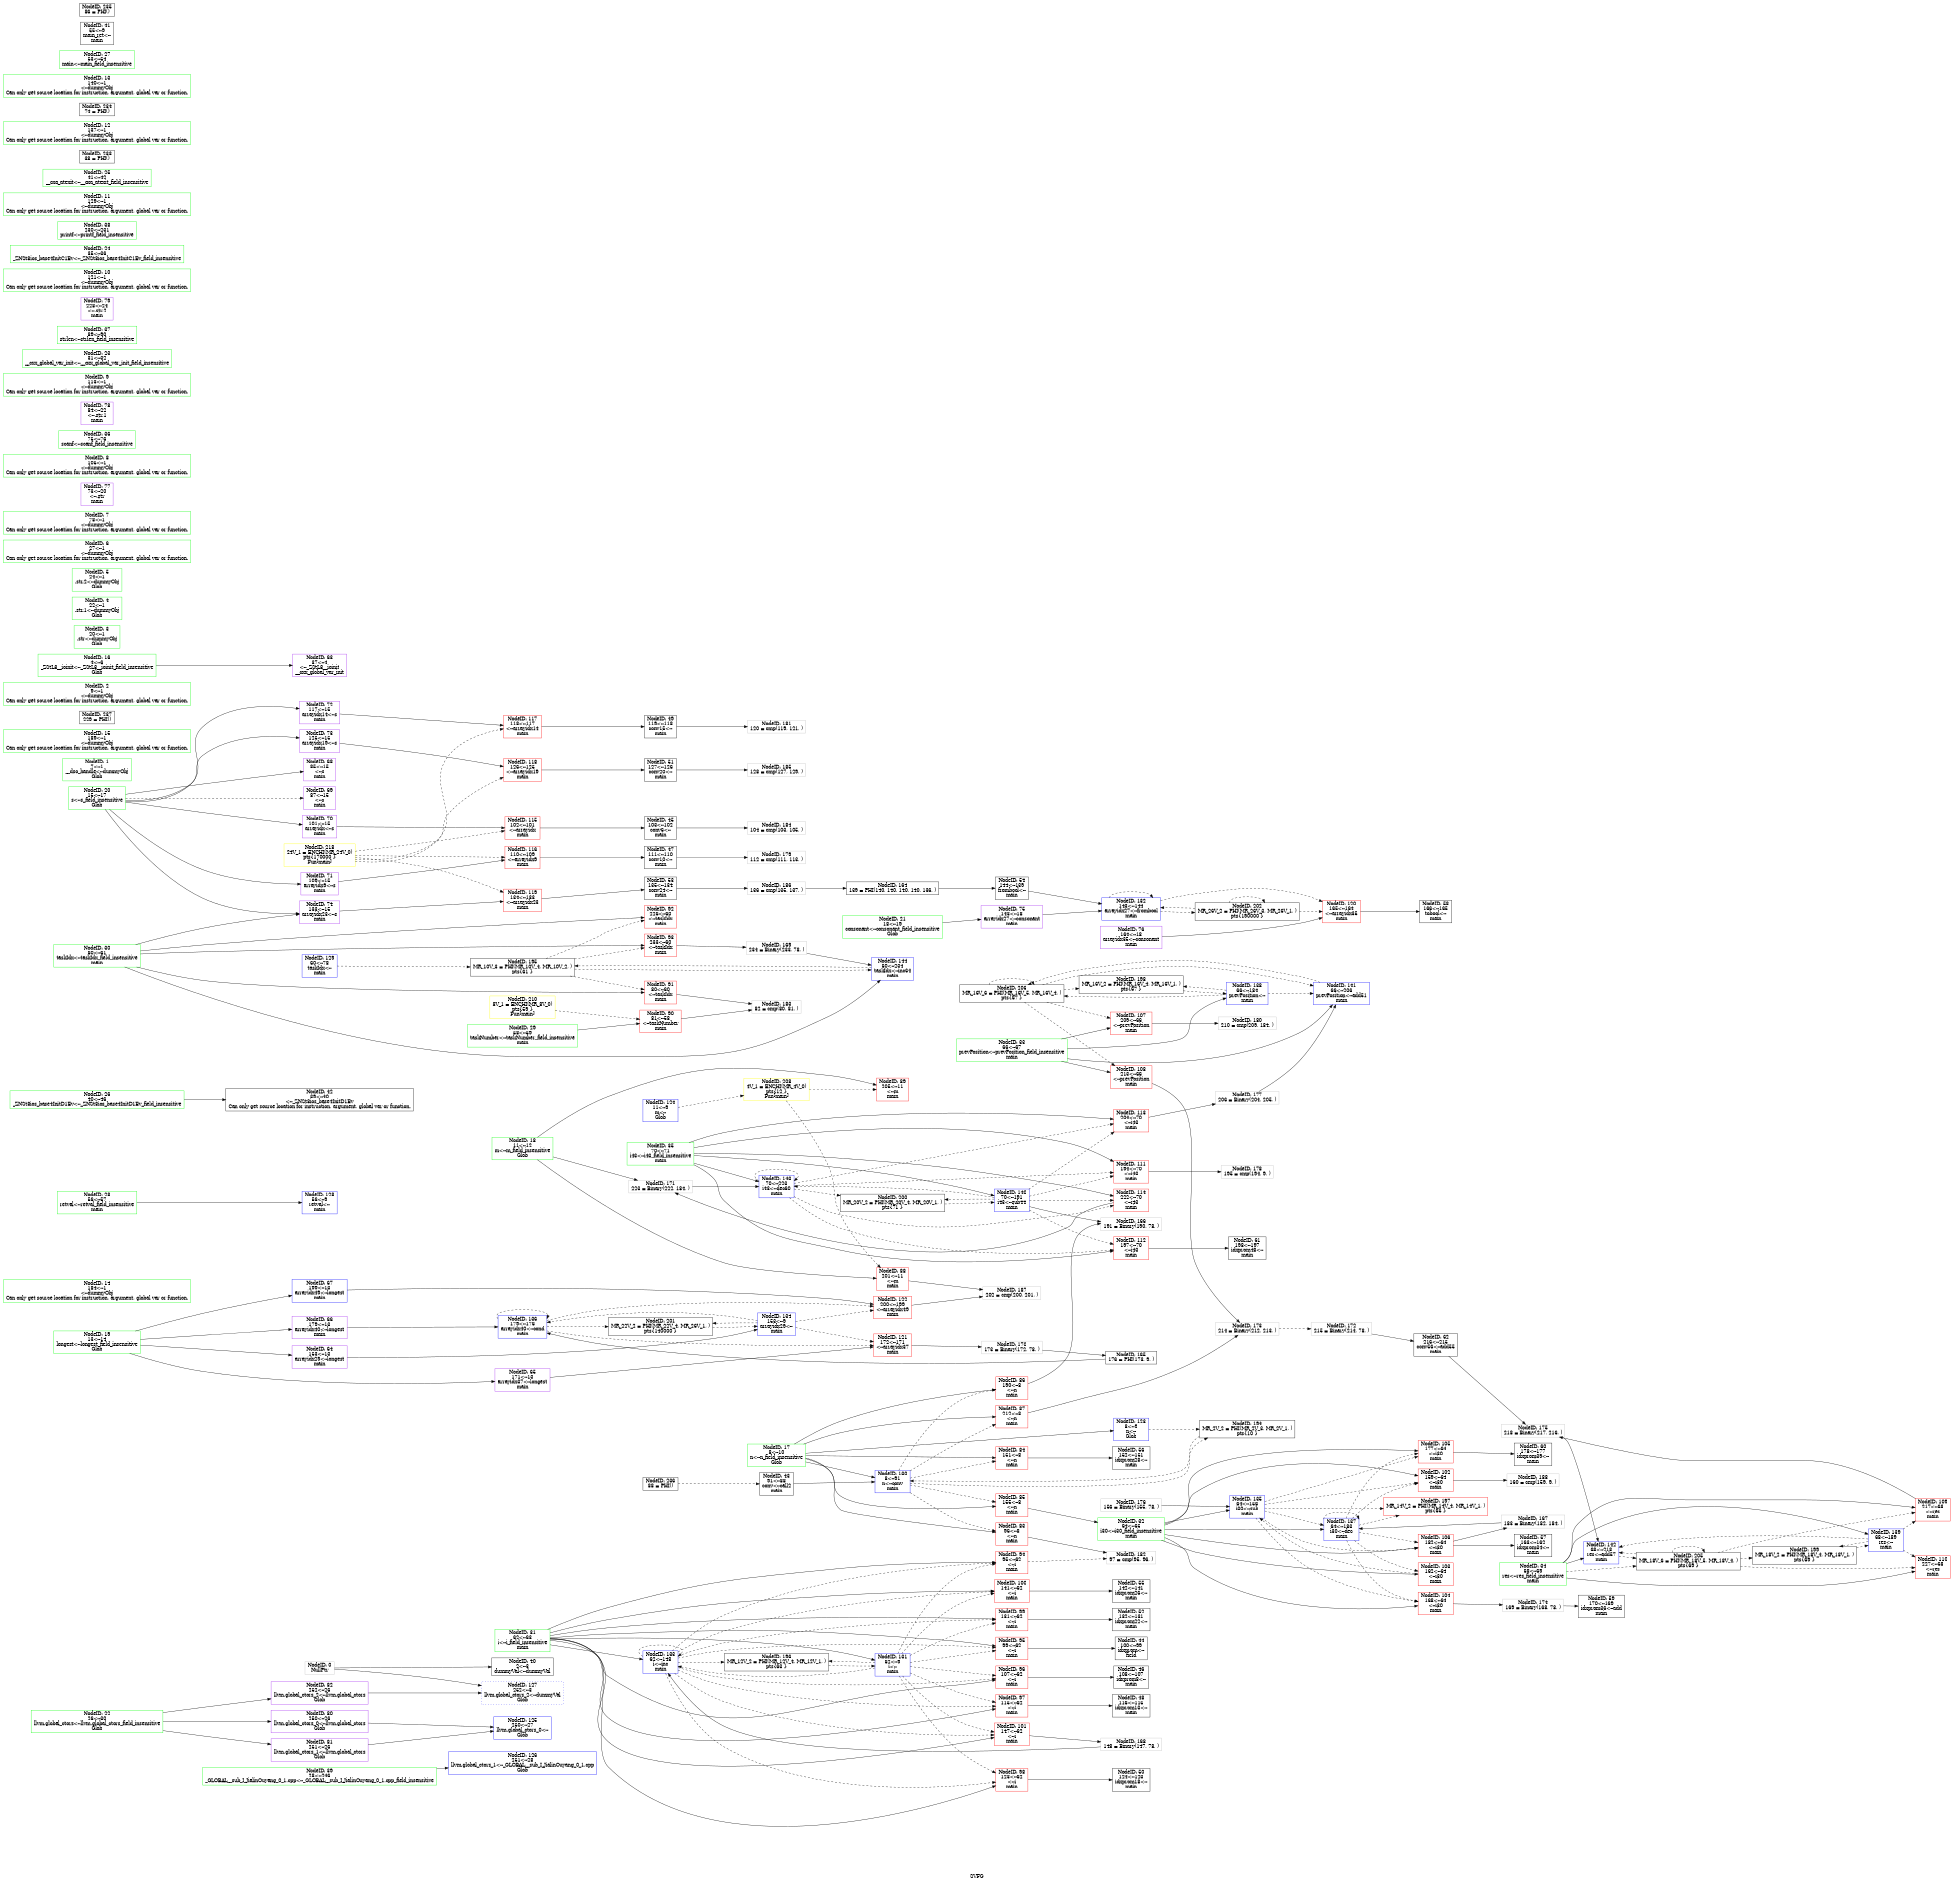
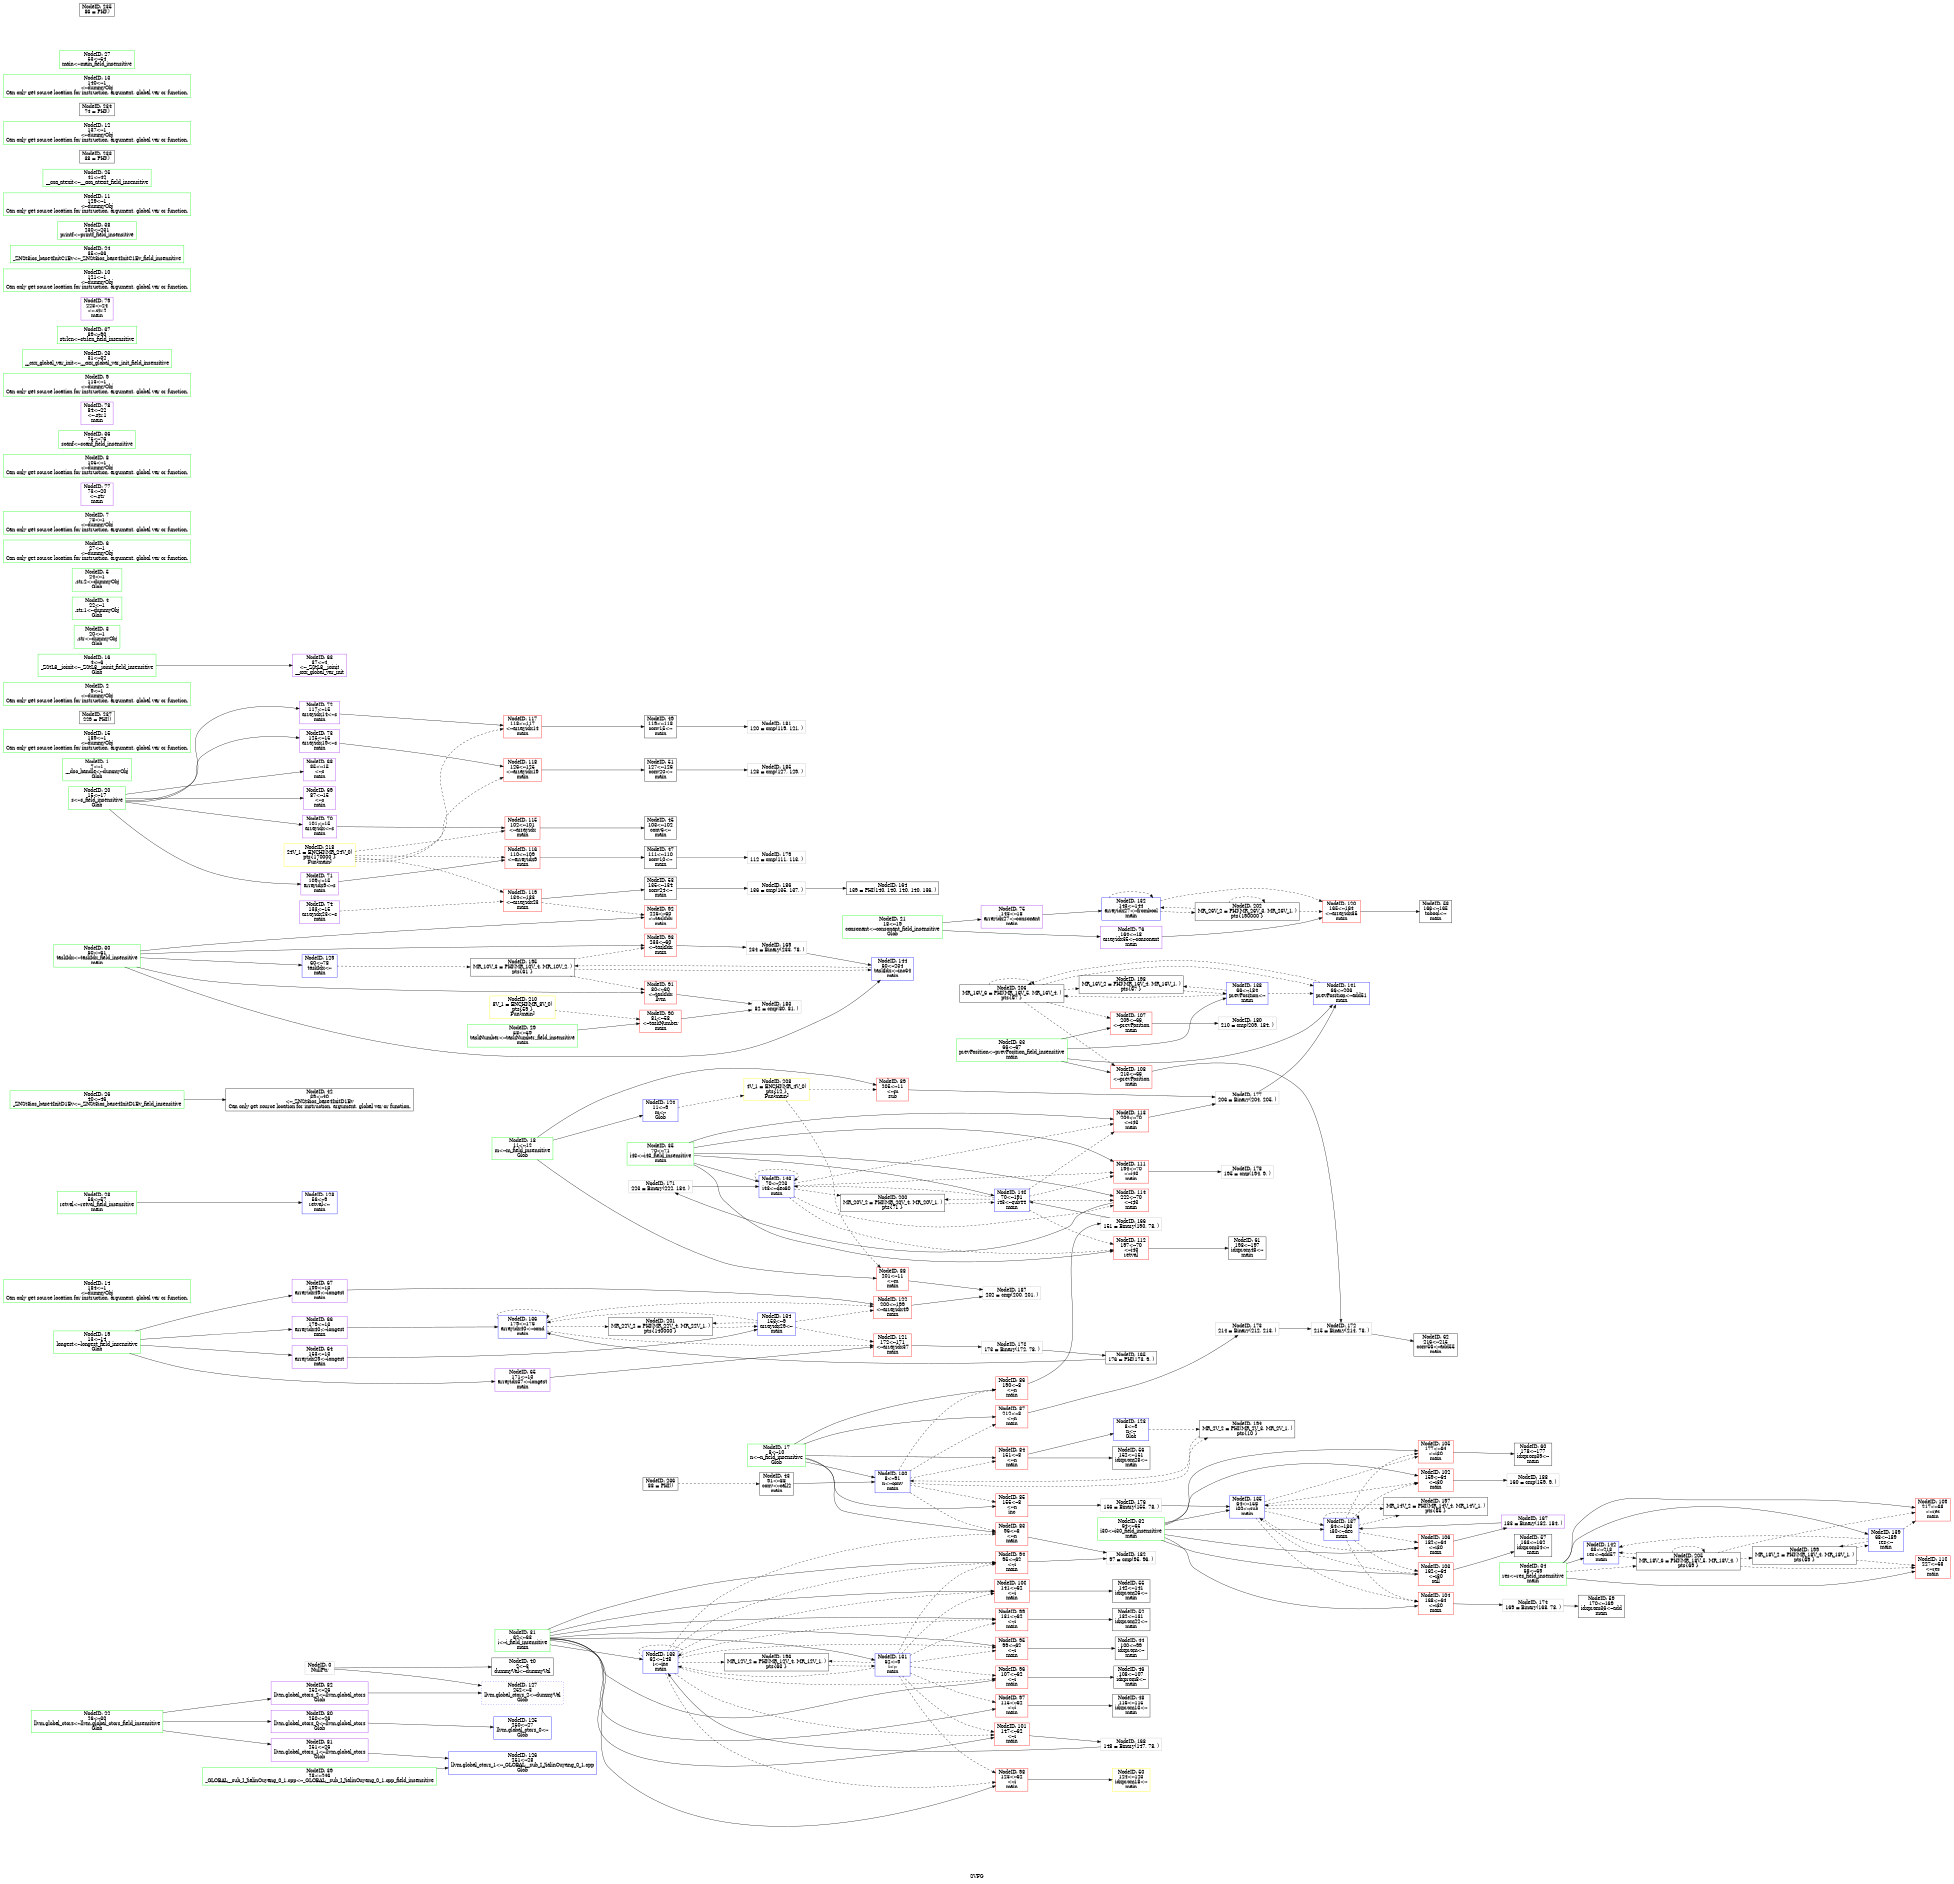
(97, 33) -> none
(213, 798) -> (213, 798)
(777, 828) -> none
(1012, 888) -> none
(186, 889) -> none
(420, 906) -> (420, 906)
(215, 926) -> (220, 961)
none -> (1020, 934)
(593, 939) -> (591, 909)
(660, 1000) -> (660, 1000)
none -> (1060, 1093)
(893, 1097) -> (893, 1097)
(594, 1168) -> (596, 1128)
(1191, 1200) -> (1318, 1126)
(1058, 1213) -> (1071, 1210)
(1131, 1227) -> (1131, 1227)
(1131, 1255) -> (1131, 1255)
(320, 1291) -> (320, 1291)
(660, 1326) -> (660, 1326)
(1293, 1329) -> (1293, 1329)
(1533, 1431) -> none
(950, 1443) -> (1069, 1444)
none -> (1326, 1504)
(1436, 1506) -> (1436, 1506)
(1012, 1512) -> (1012, 1512)
(1061, 1515) -> (1063, 1505)
(1533, 1522) -> (1533, 1522)
(1482, 1545) -> (1482, 1562)
(1908, 1553) -> (1884, 1563)
(1066, 1560) -> (1066, 1560)
(1436, 1582) -> (1436, 1582)
(1131, 1656) -> (1131, 1656)
(825, 1700) -> (816, 1558)
(429, 1738) -> (407, 1756)
(1131, 1780) -> (1131, 1780)
